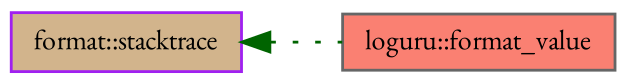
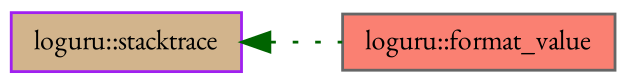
(126, 42) -> (126, 42)
